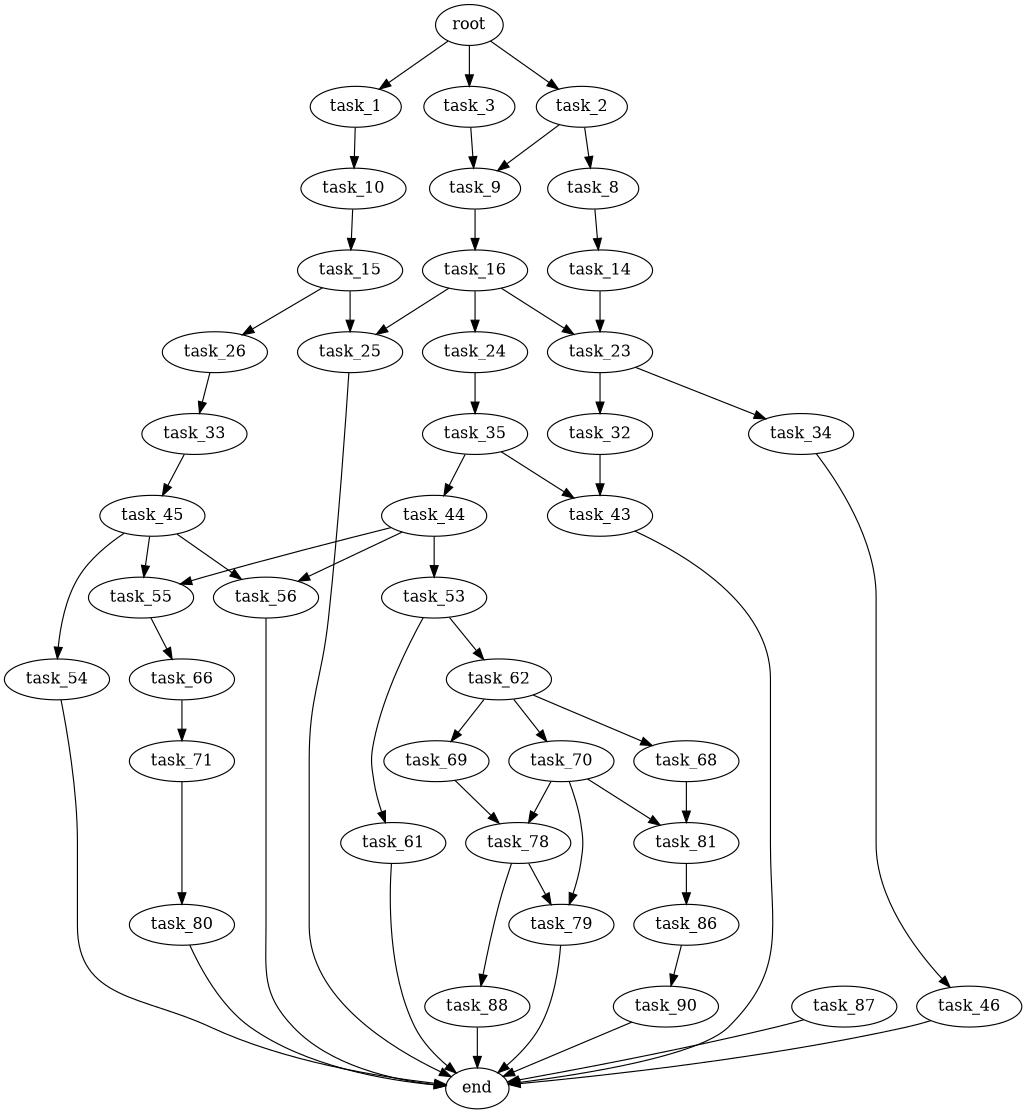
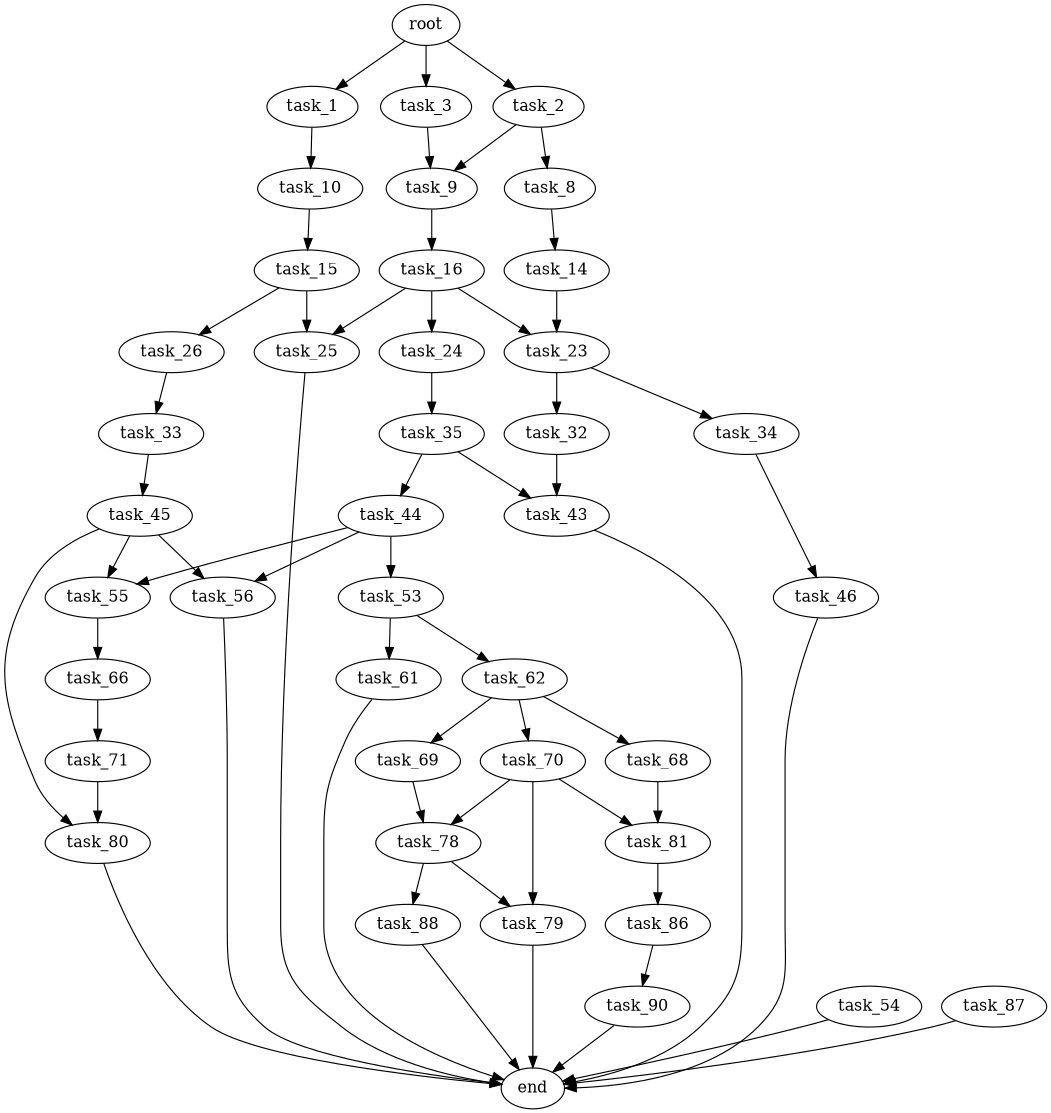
(76, 581) -> (6, 661)
